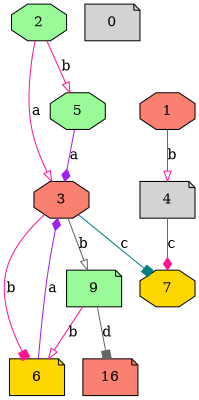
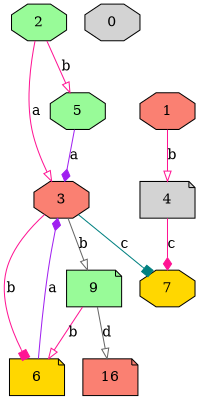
(112, 22) -> (112, 22)
(101, 328) -> (101, 328)
